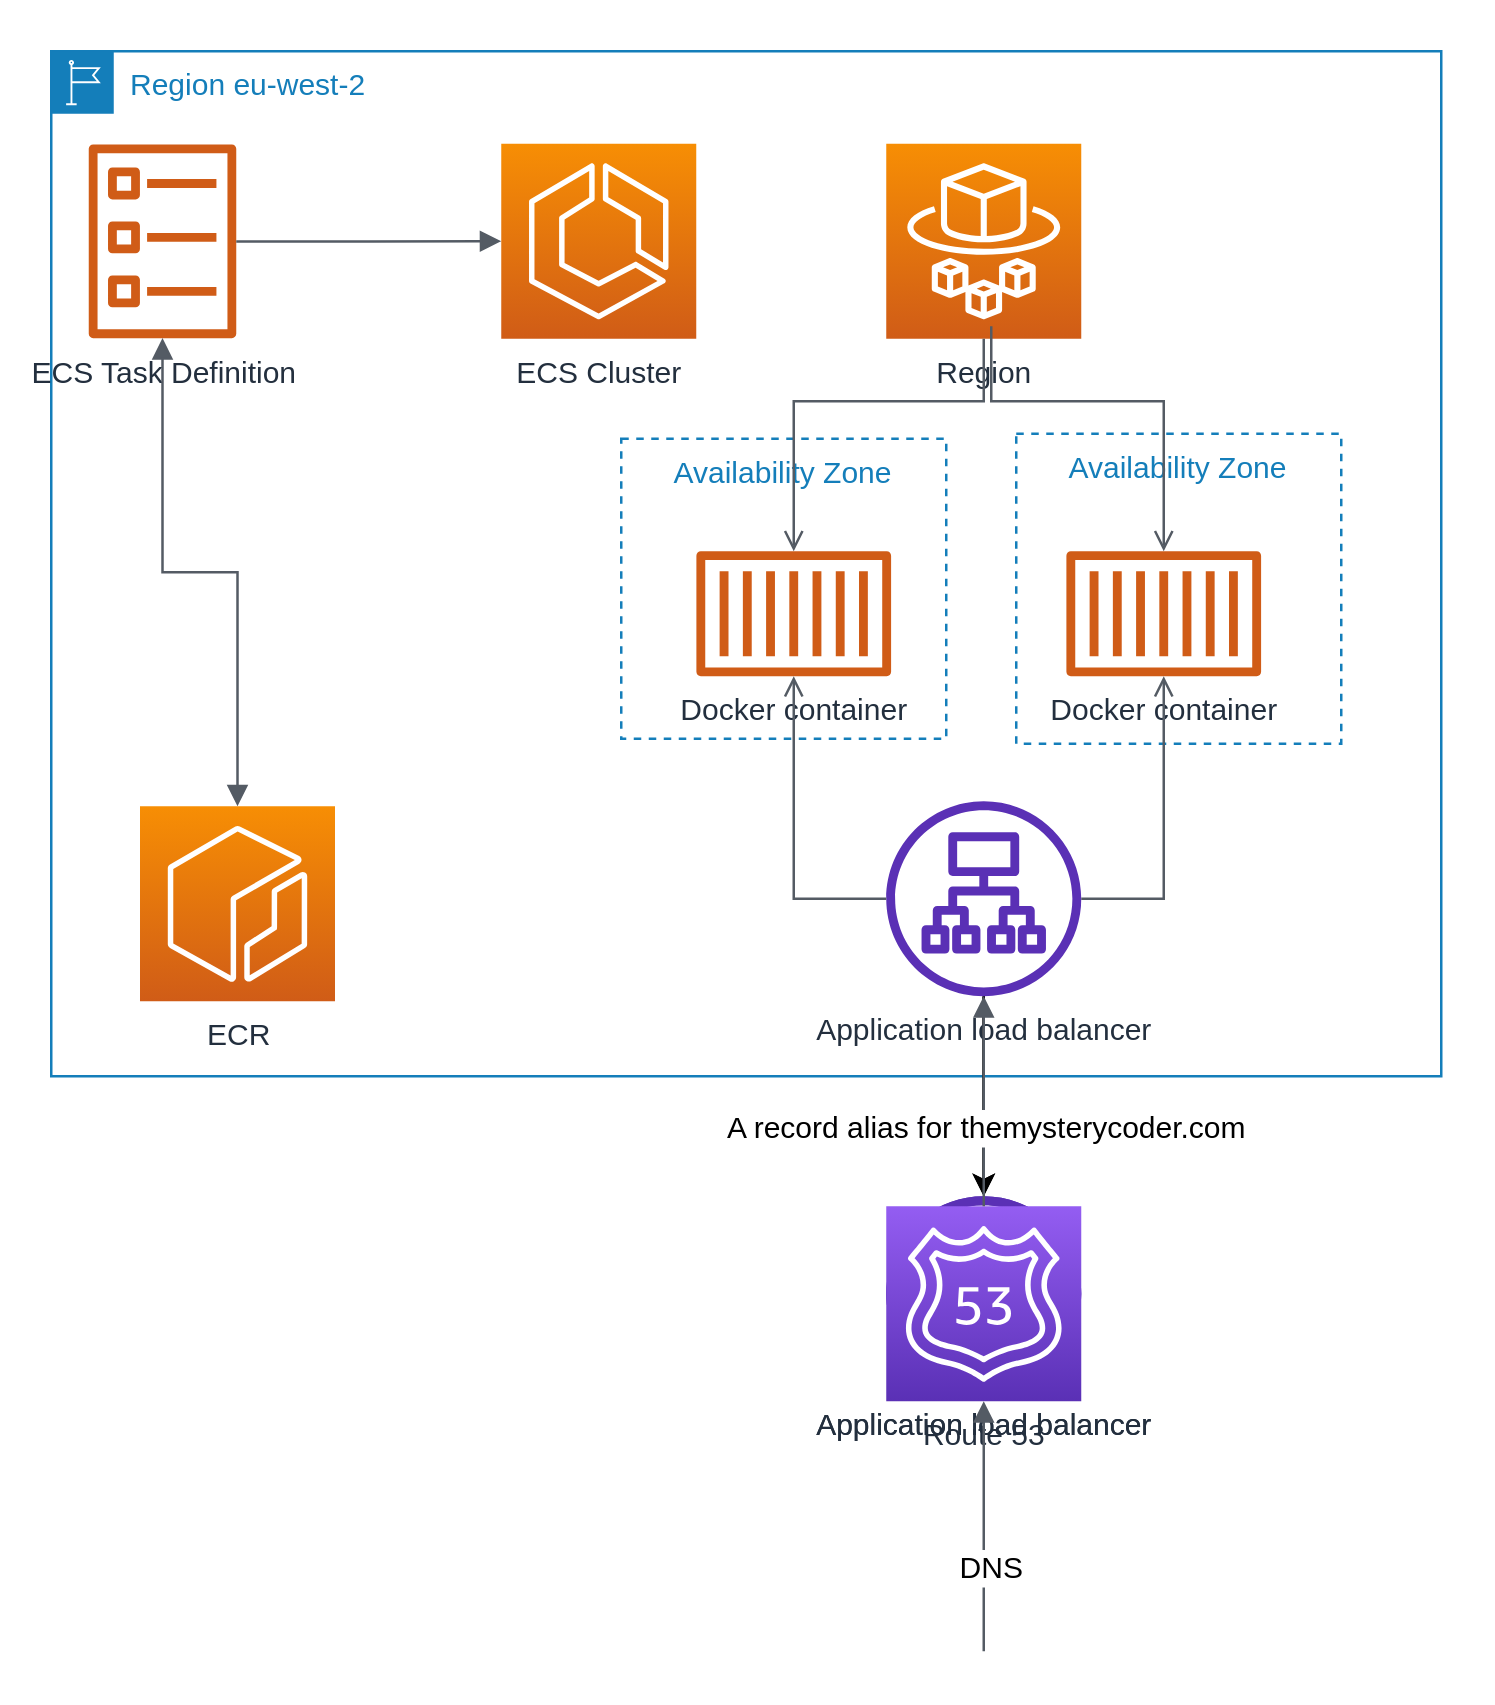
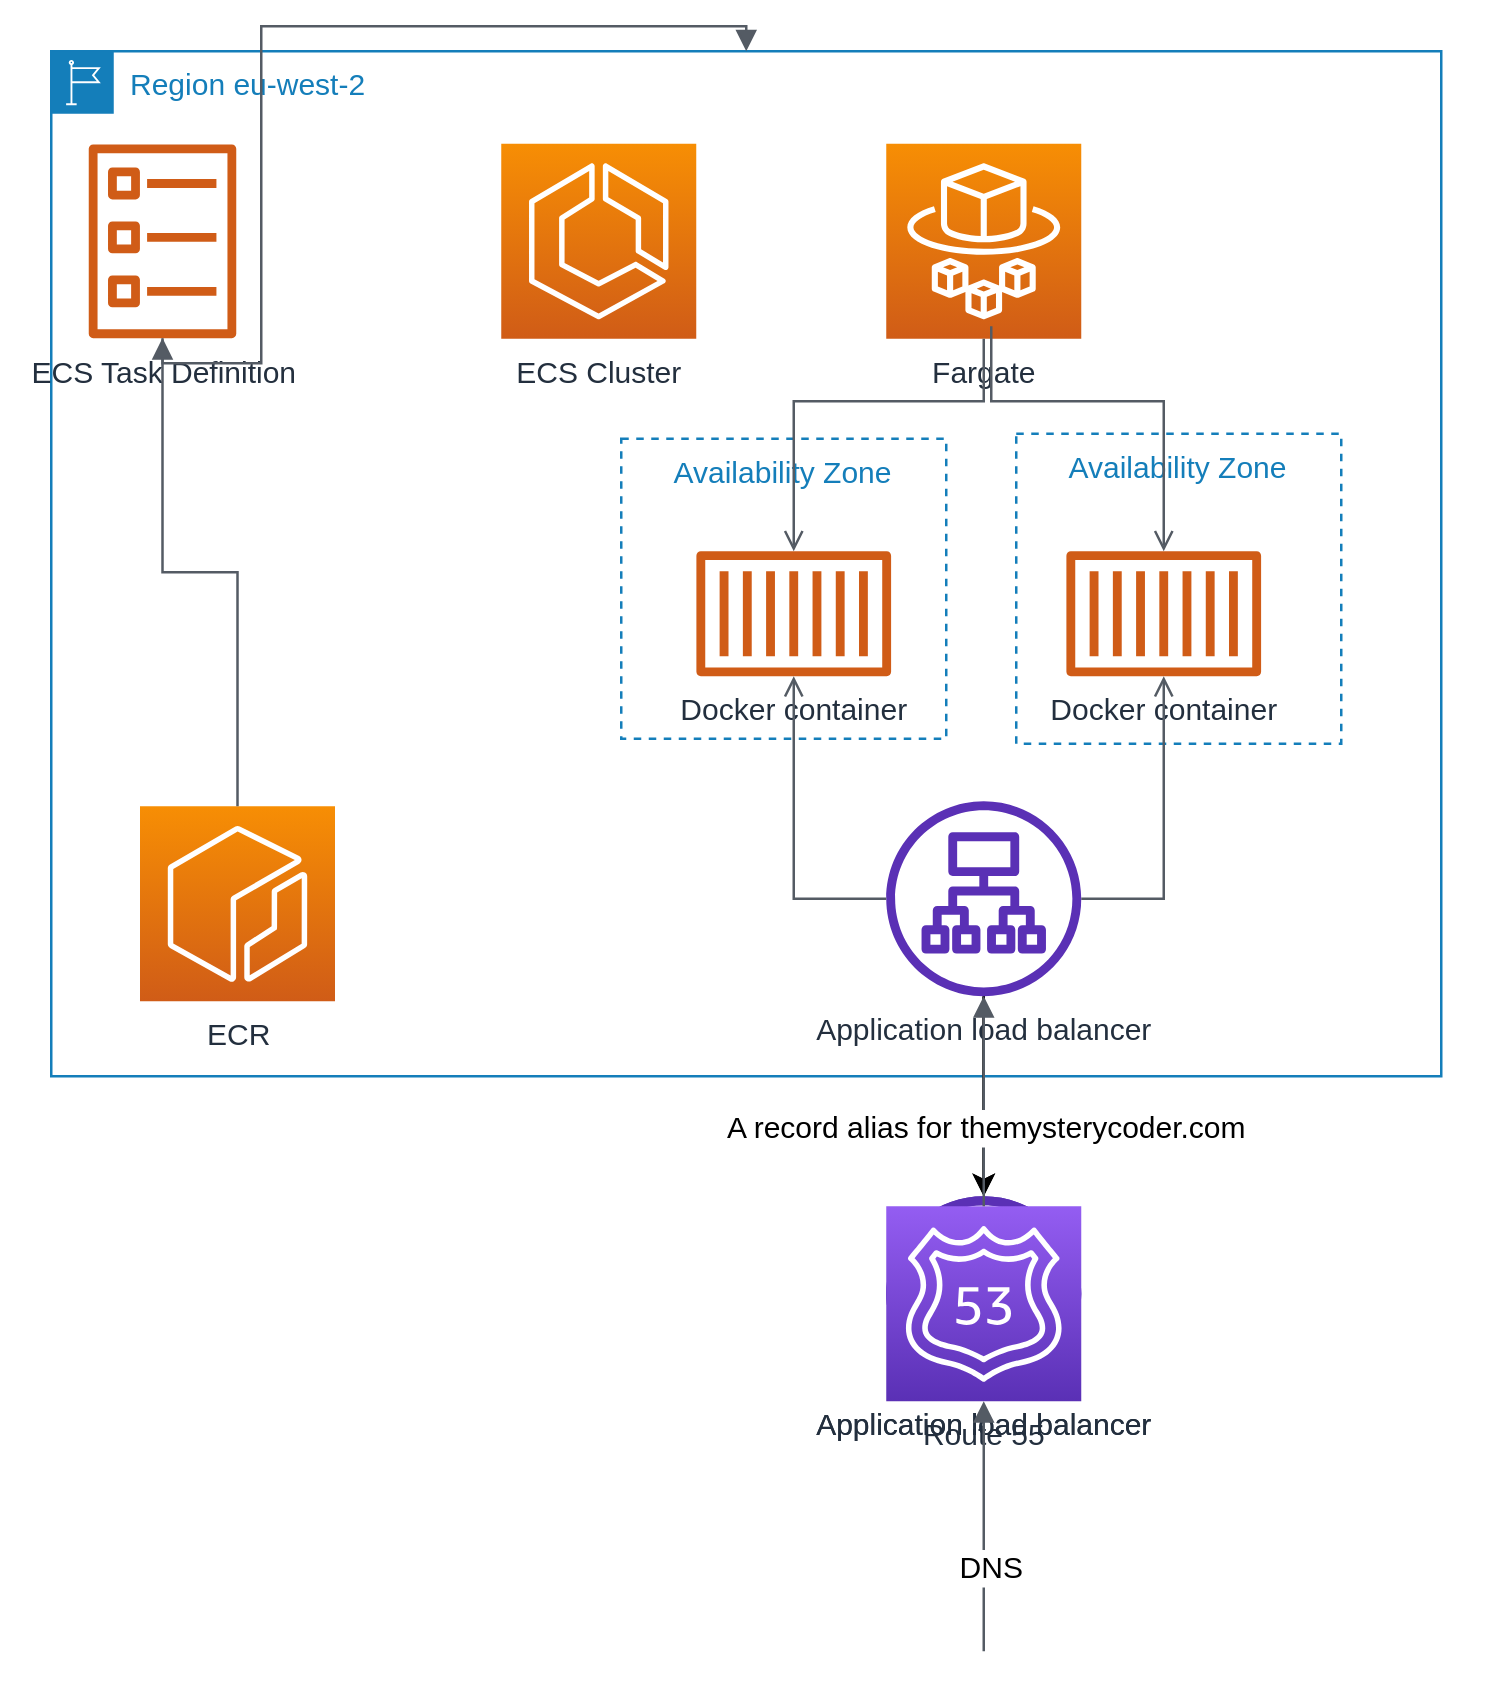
(359, 242) -> (495, 26)
(985, 374) -> (985, 374)
(238, 784) -> (238, 794)
(985, 1437) -> (985, 1437)
